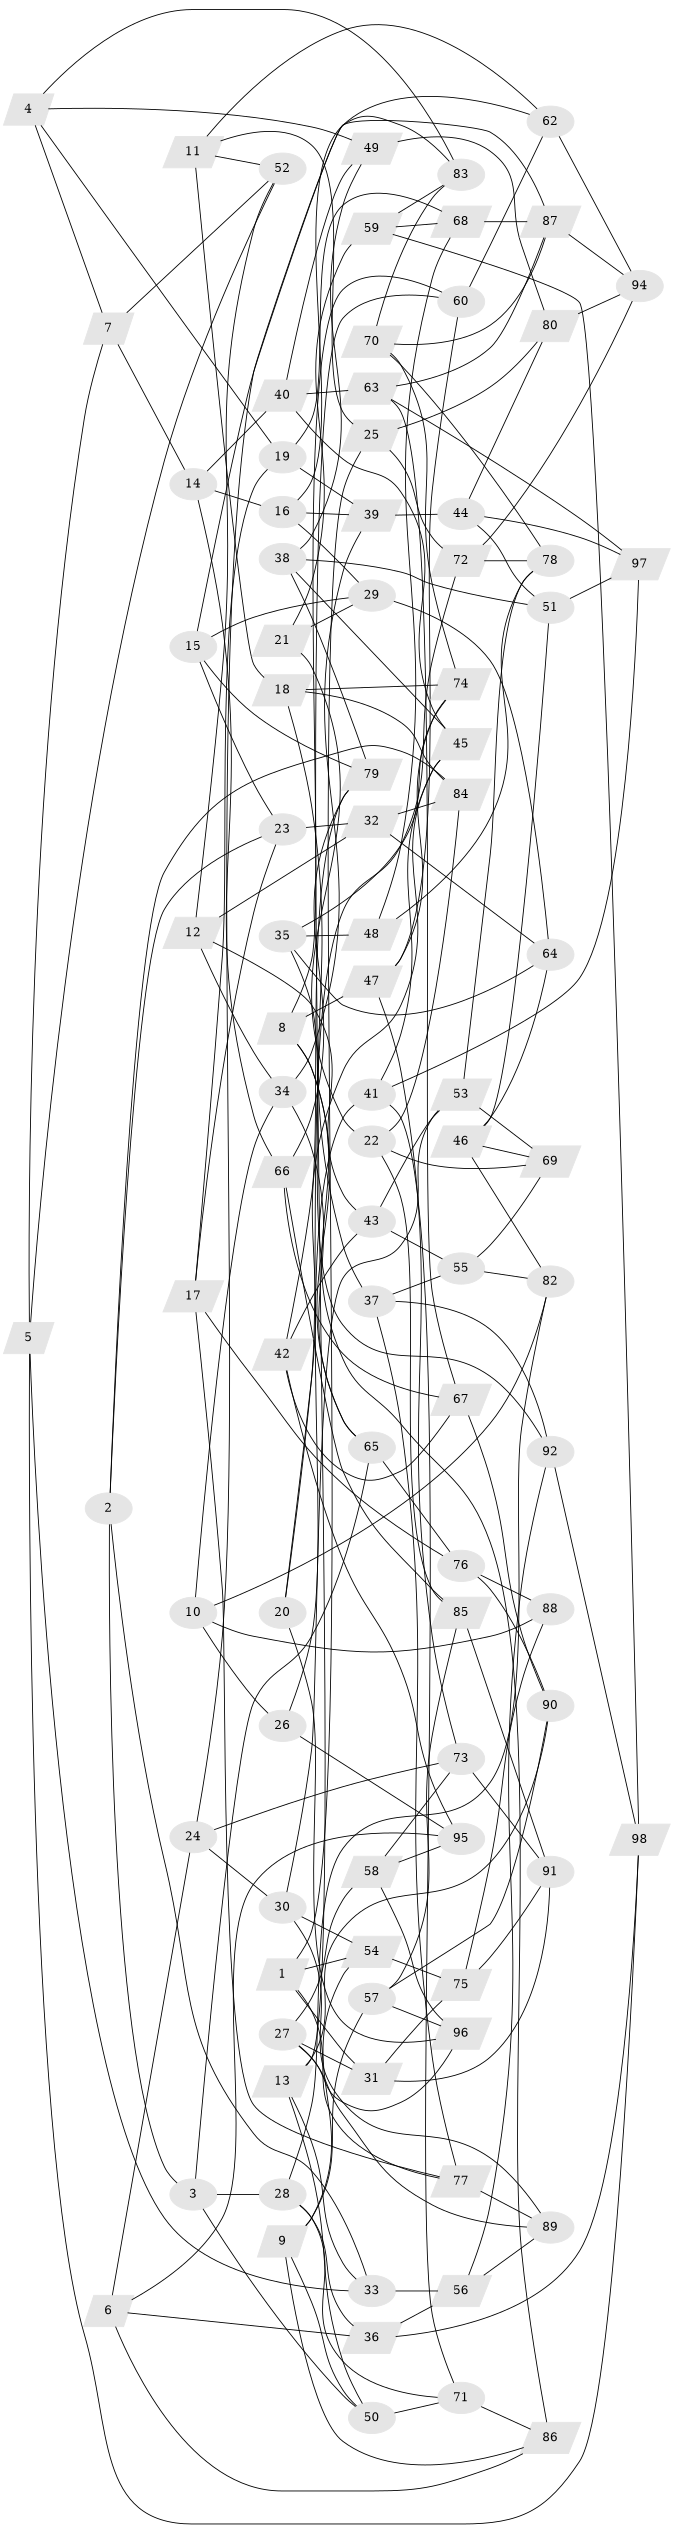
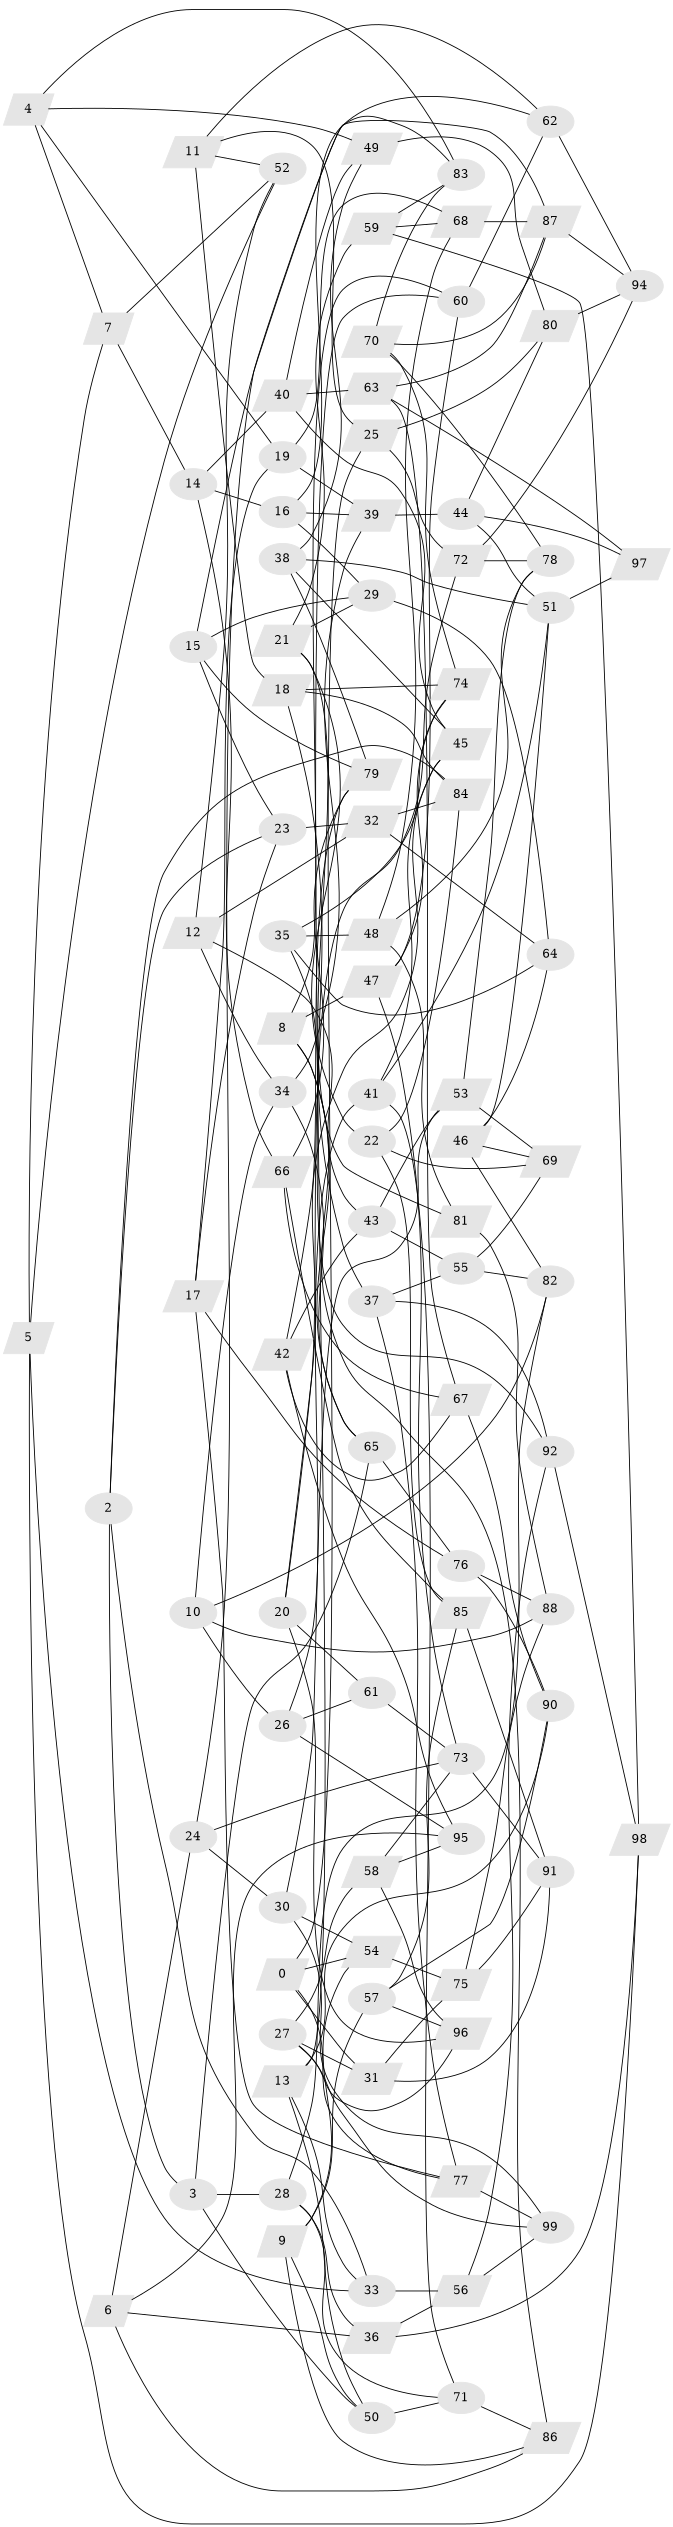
(606, 905) -> (499, 865)
none -> (461, 1222)
none -> (372, 1693)
(283, 1975) -> (283, 1975)
(551, 2228) -> (551, 2228)
